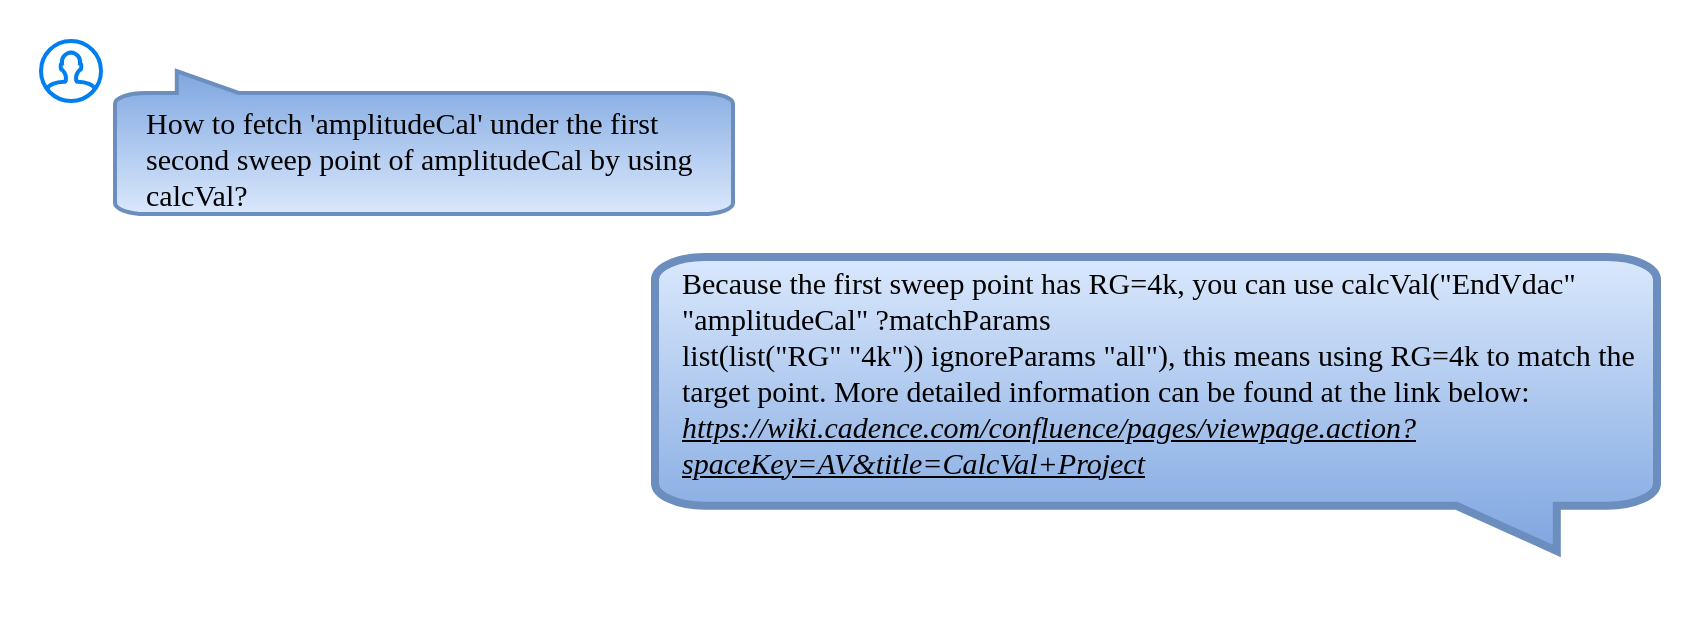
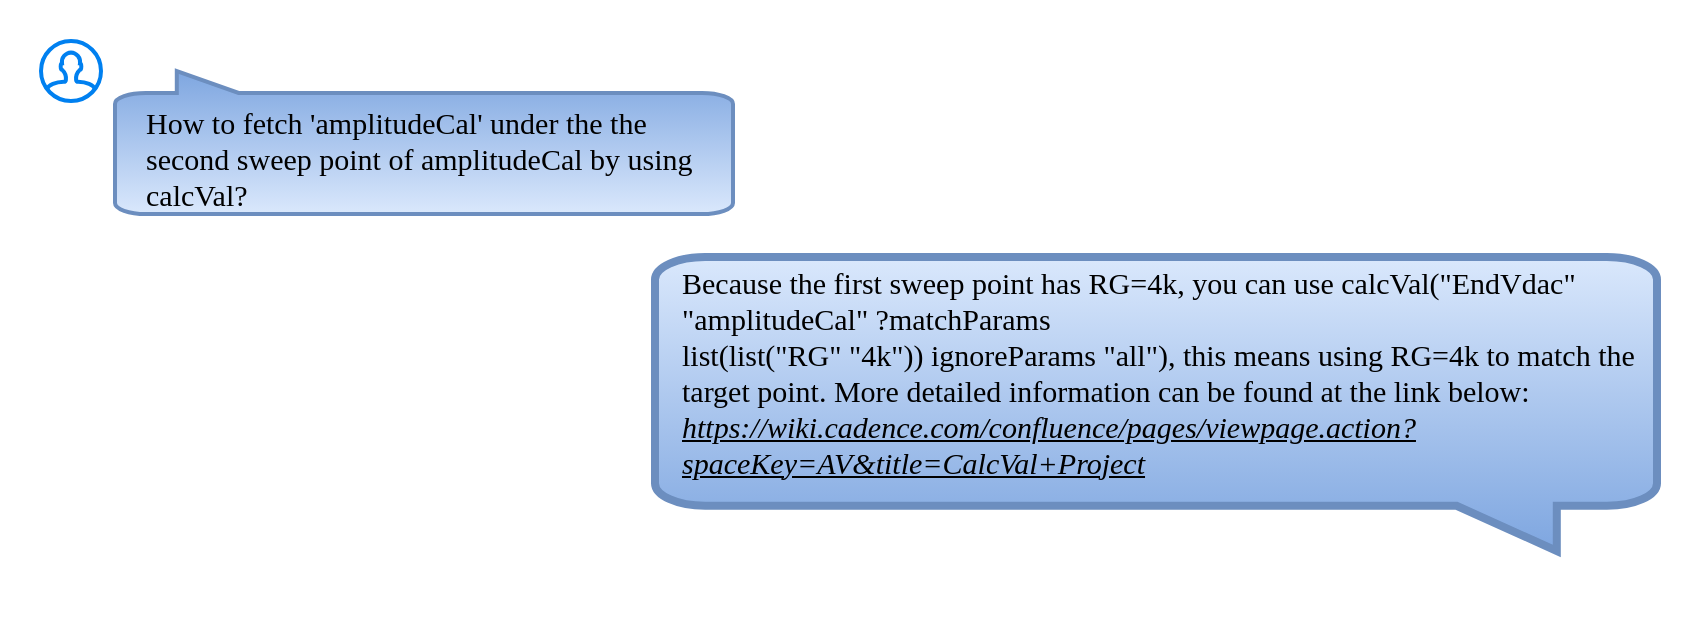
(442, 159) -> (442, 159)
